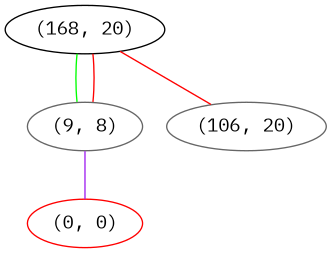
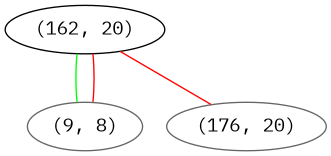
(85, 30) -> (85, 30)
(246, 127) -> (246, 127)
(85, 223) -> none
